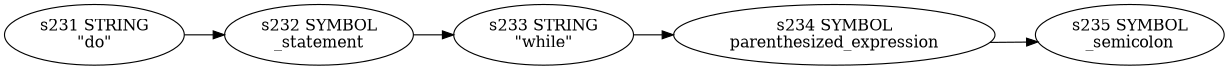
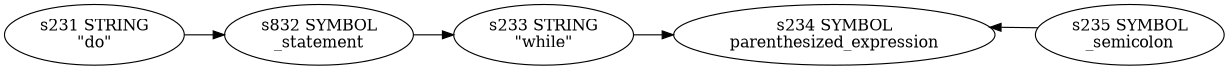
(319, 35) -> (319, 35)
(1008, 42) -> (1020, 27)
